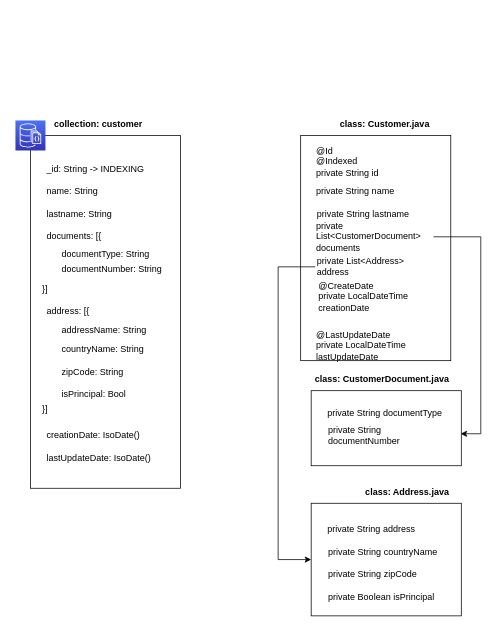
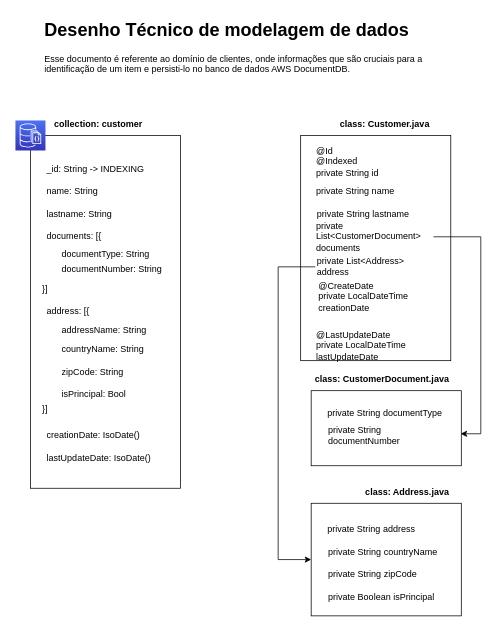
none -> (236, 60)
